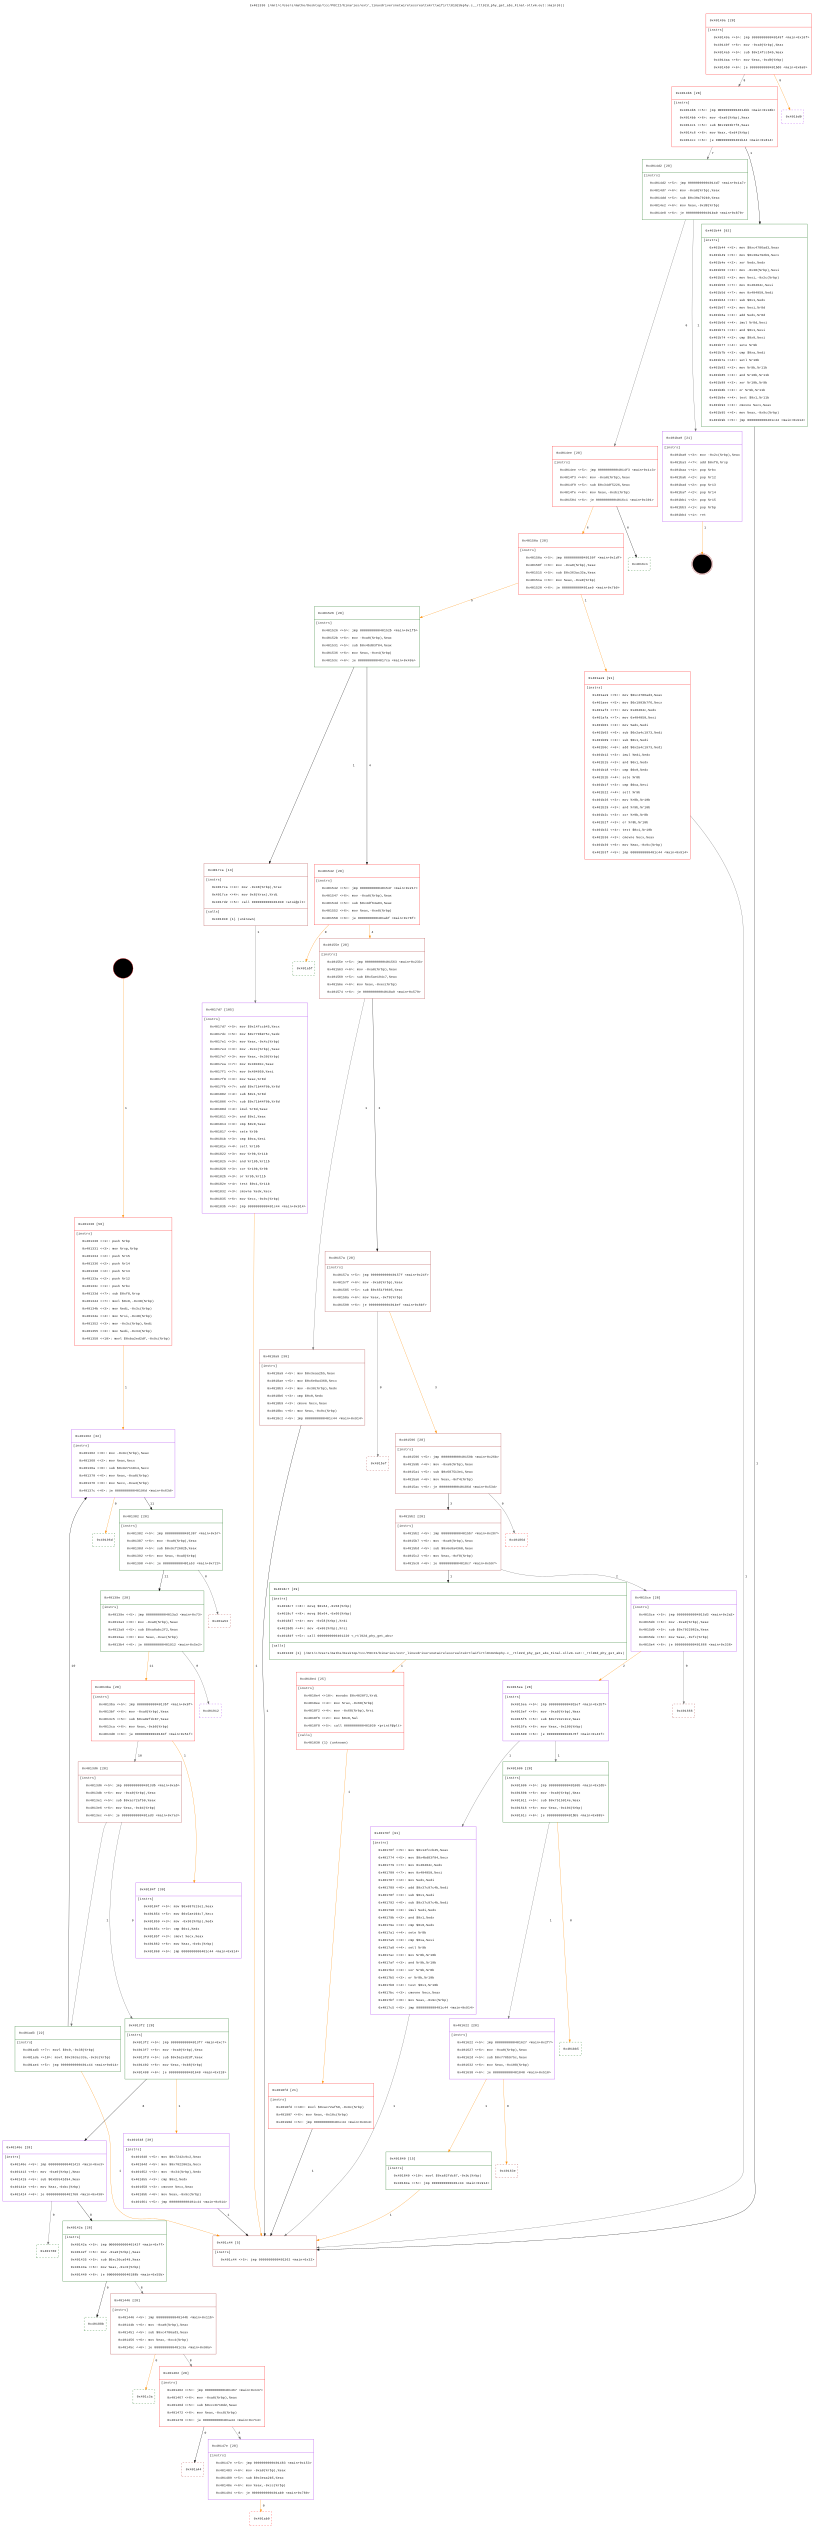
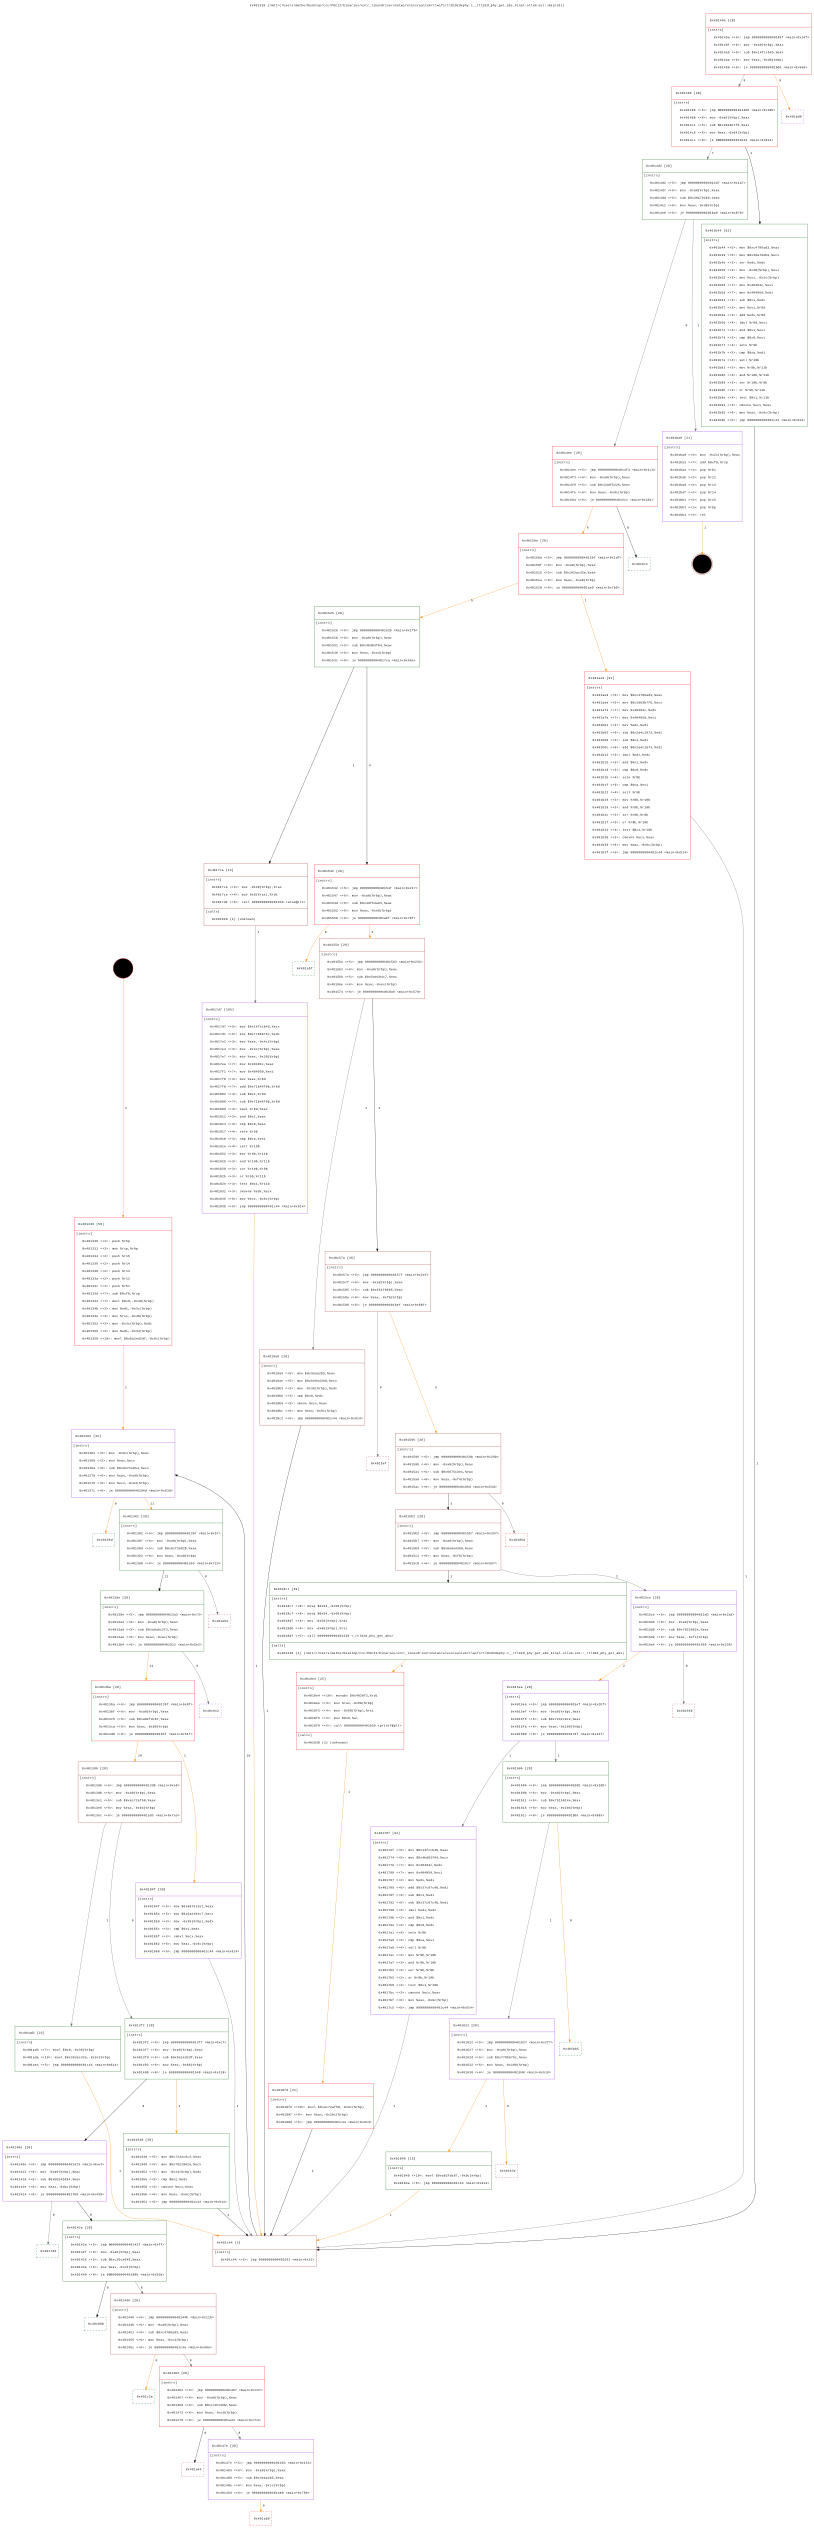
(148, 1503) -> (148, 1503)
(137, 1750) -> (137, 1750)
(69, 1761) -> (245, 1839)
none -> (235, 2095)
(176, 2171) -> (176, 2171)
